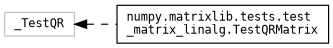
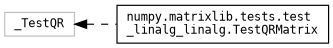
(223, 24) -> (223, 24)
